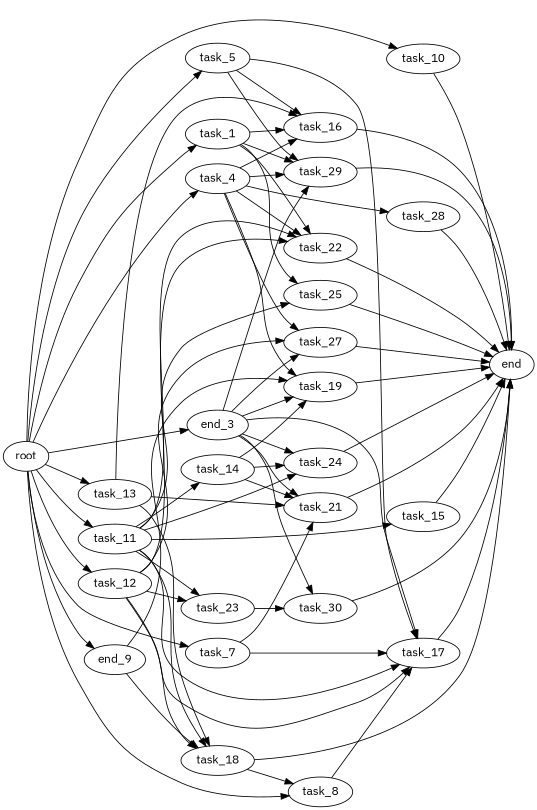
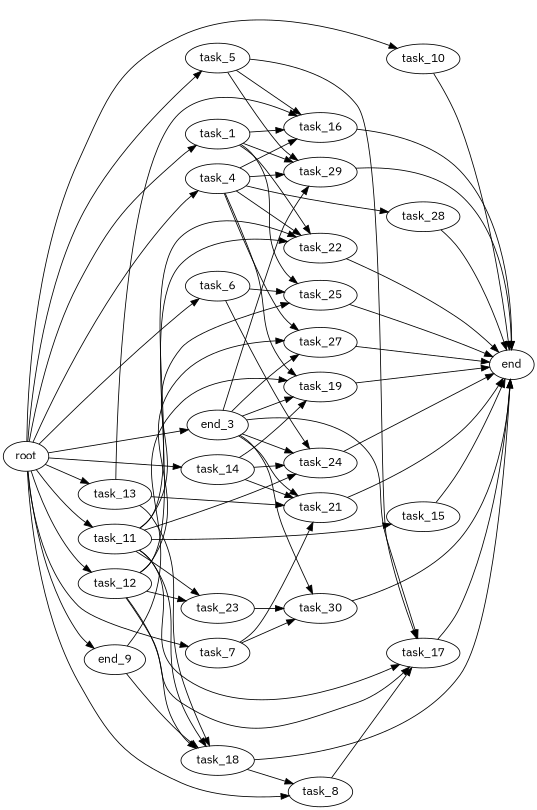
none -> (218, 286)
(164, 508) -> (111, 462)
(314, 653) -> (264, 633)
